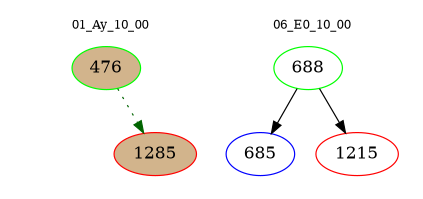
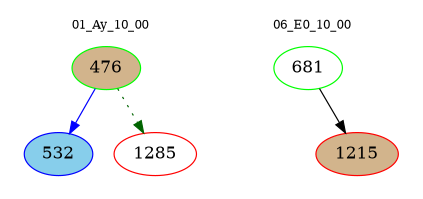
(308, 68) -> (308, 68)
none -> (59, 154)
(155, 154) -> (155, 154)
(260, 154) -> none
(357, 154) -> (357, 154)
